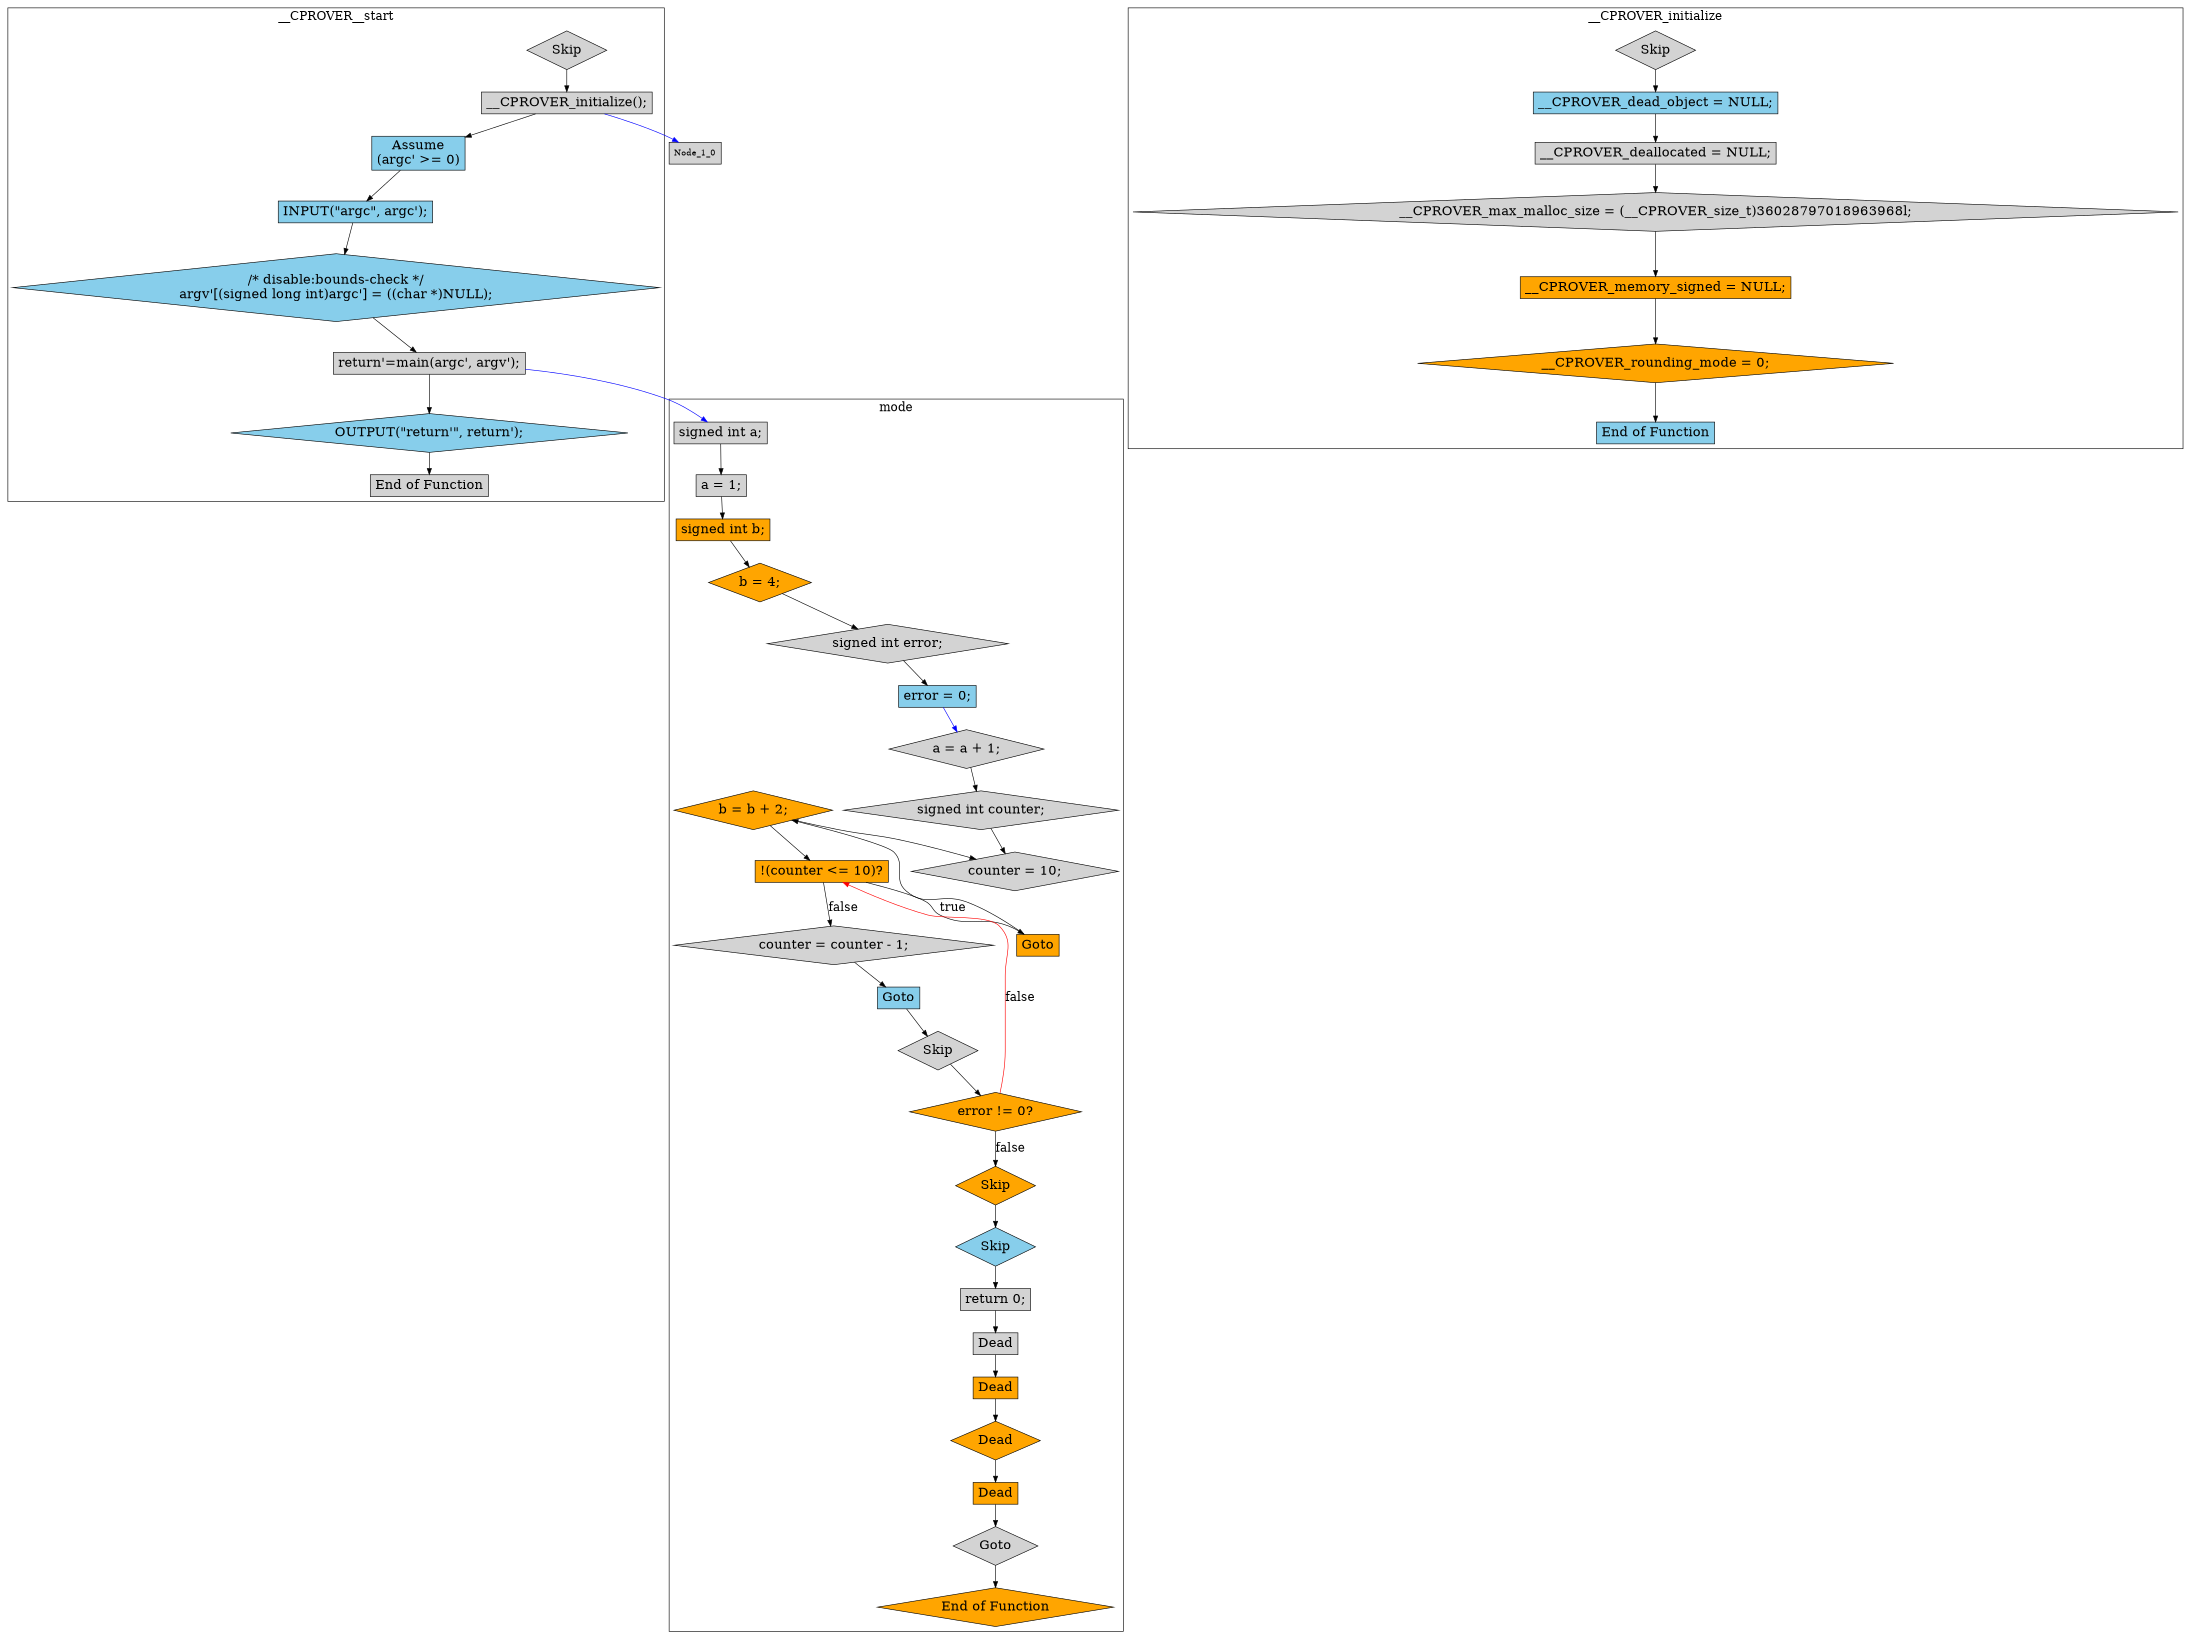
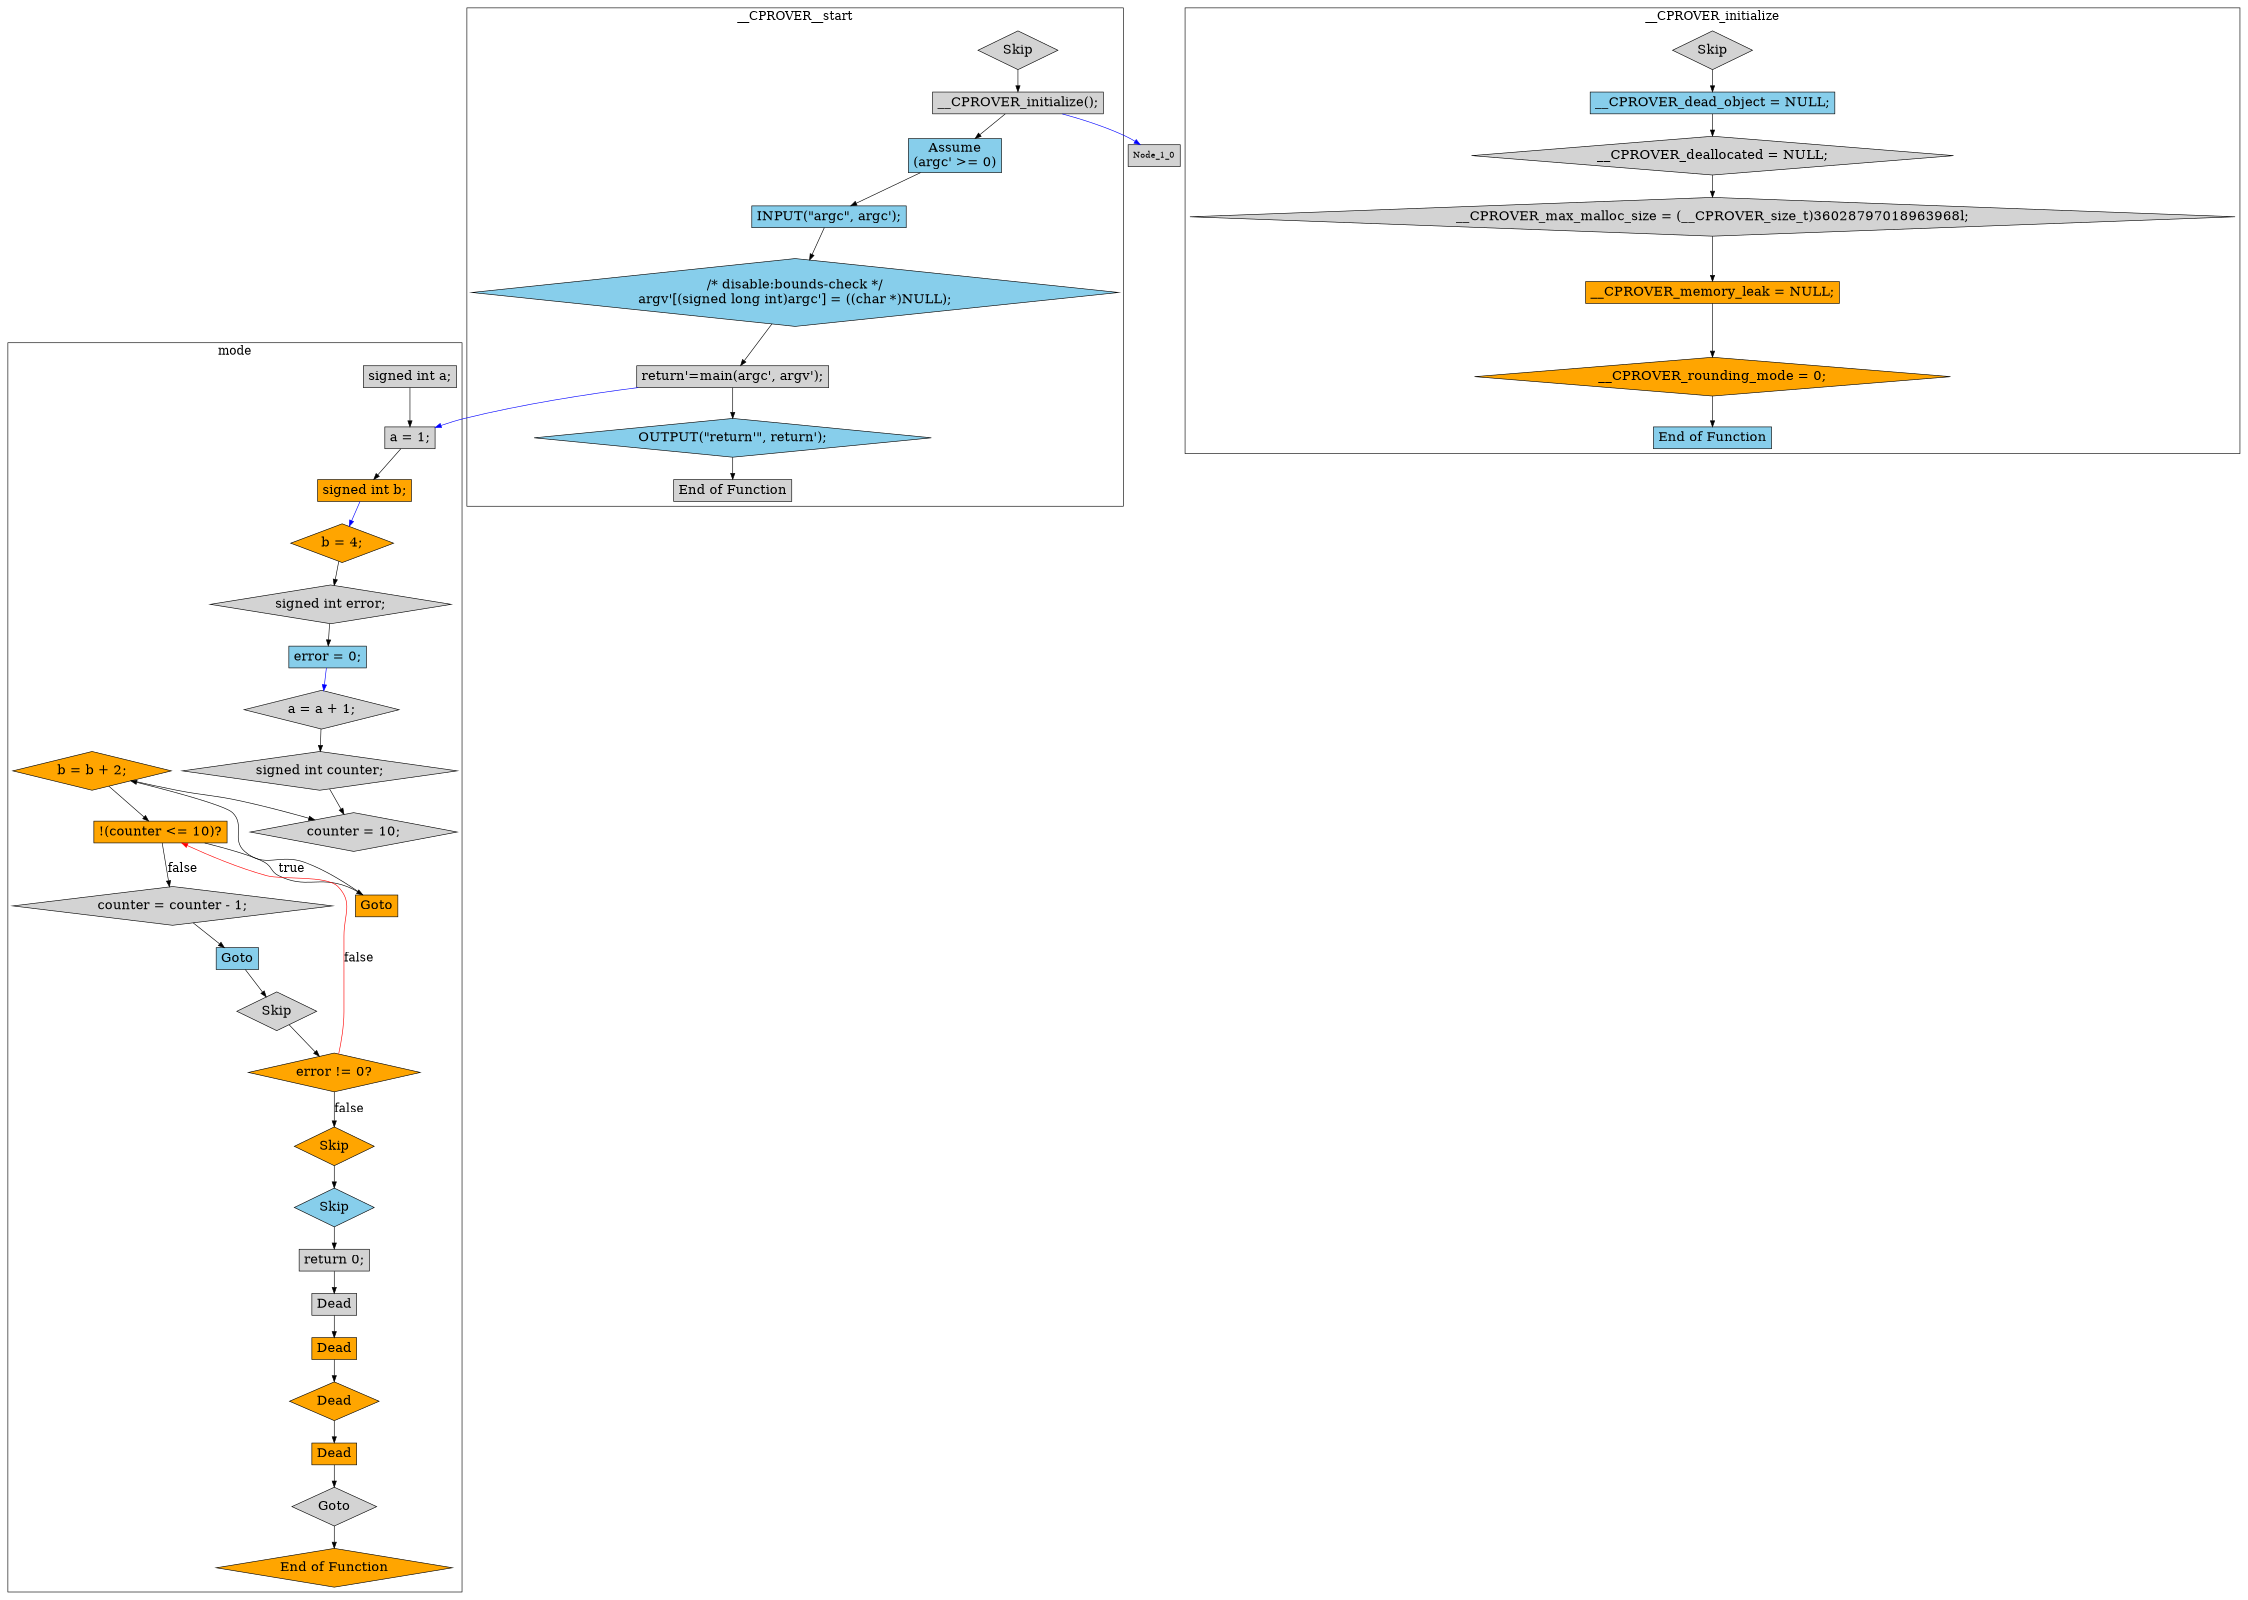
(1656, 153) -> (1713, 156)
(1656, 288) -> (1713, 292)
(617, 384) -> (539, 403)
(738, 551) -> (356, 511)
